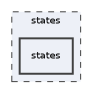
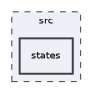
(46, 21) -> (46, 21)
